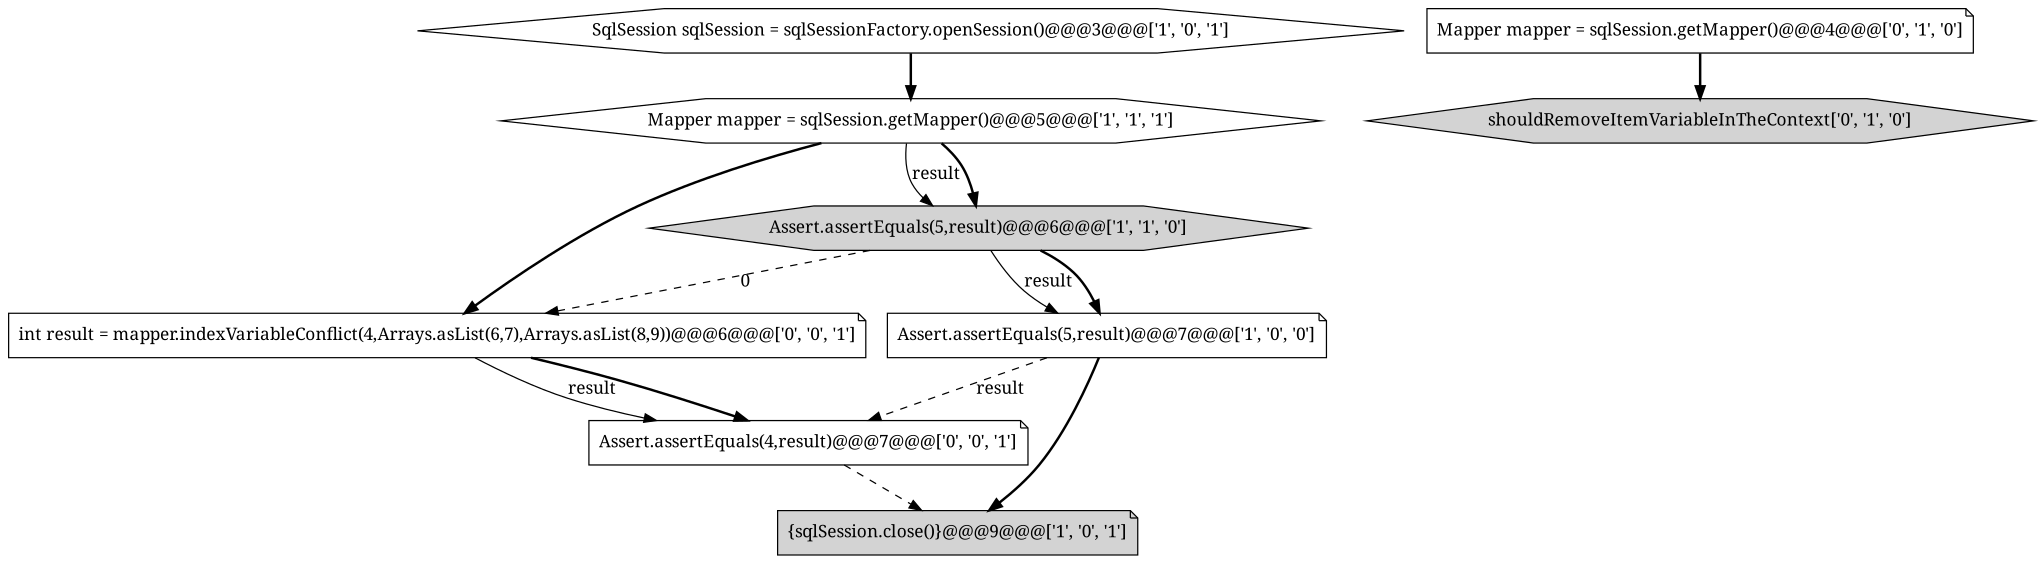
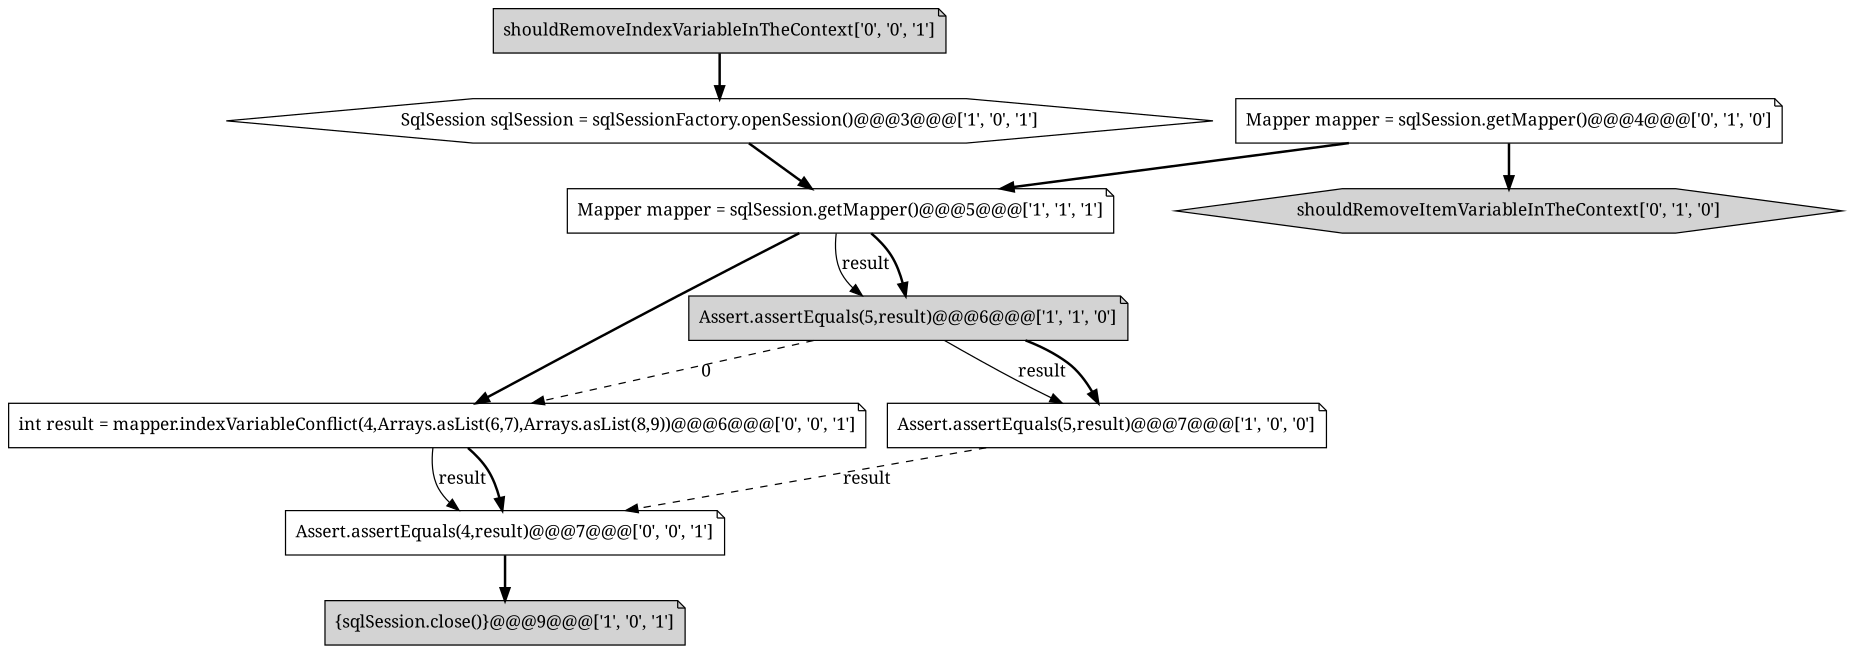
none -> (720, 31)
(911, 121) -> (841, 211)
none -> (1181, 165)
(979, 228) -> (908, 318)
(1059, 437) -> none
(878, 485) -> (505, 572)
